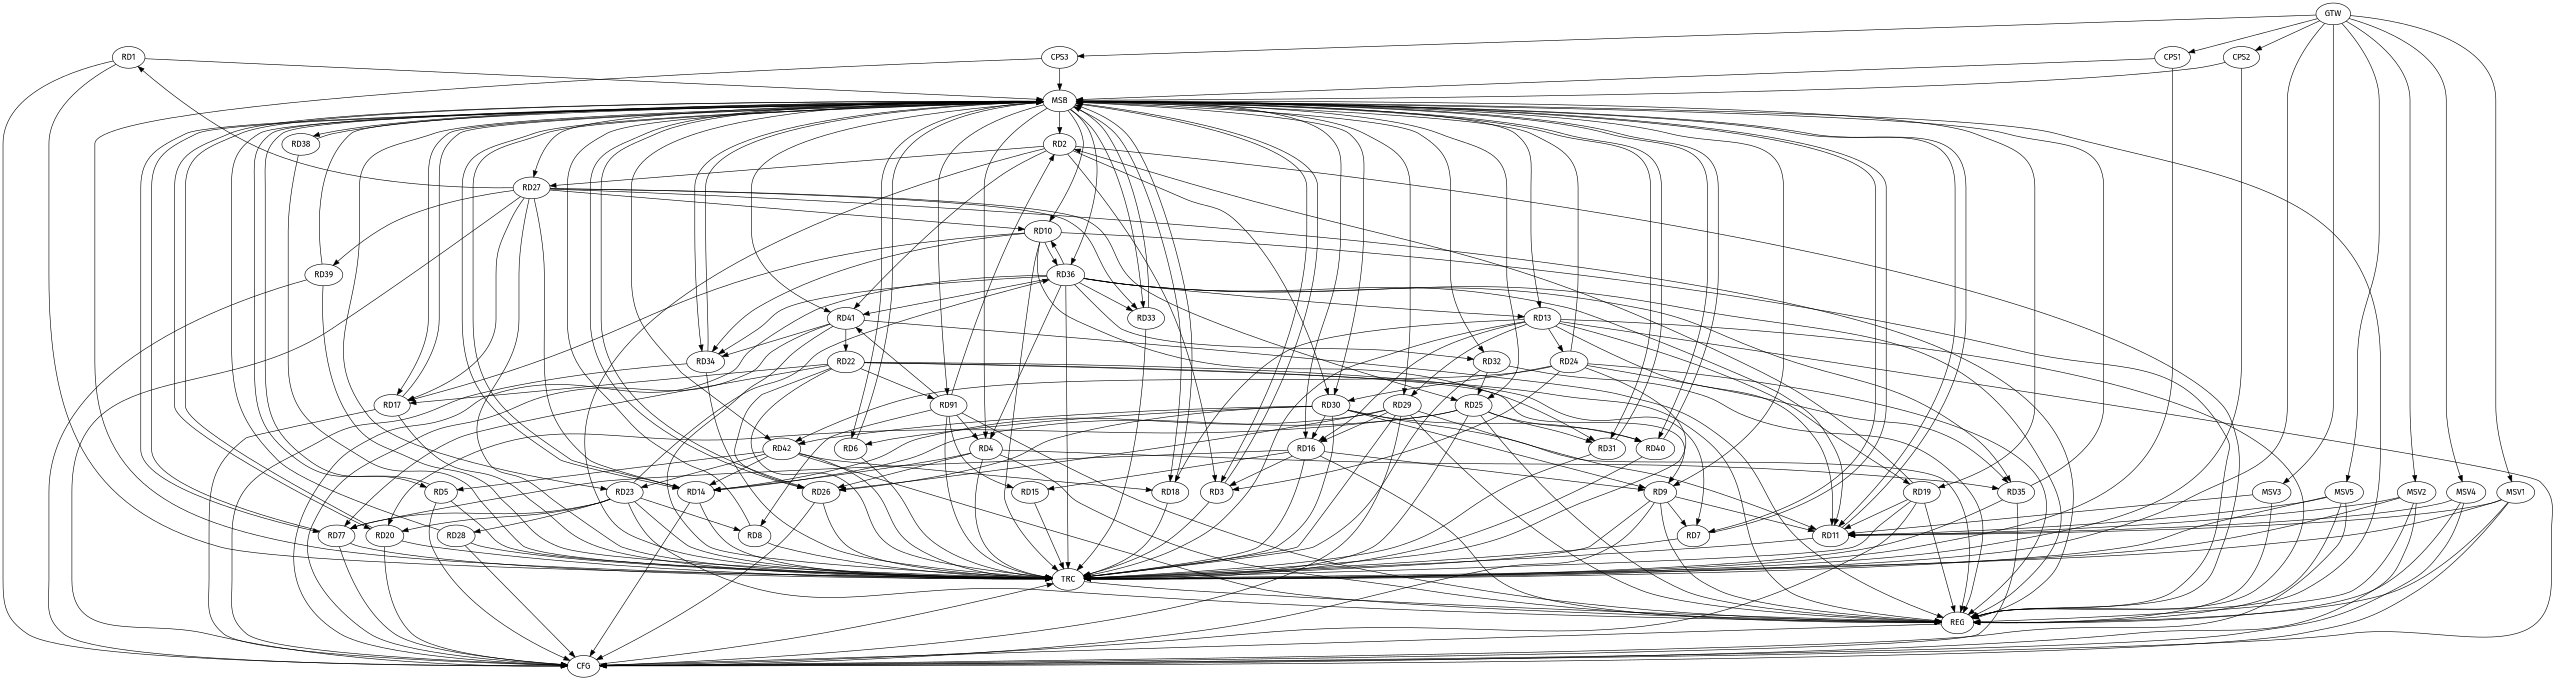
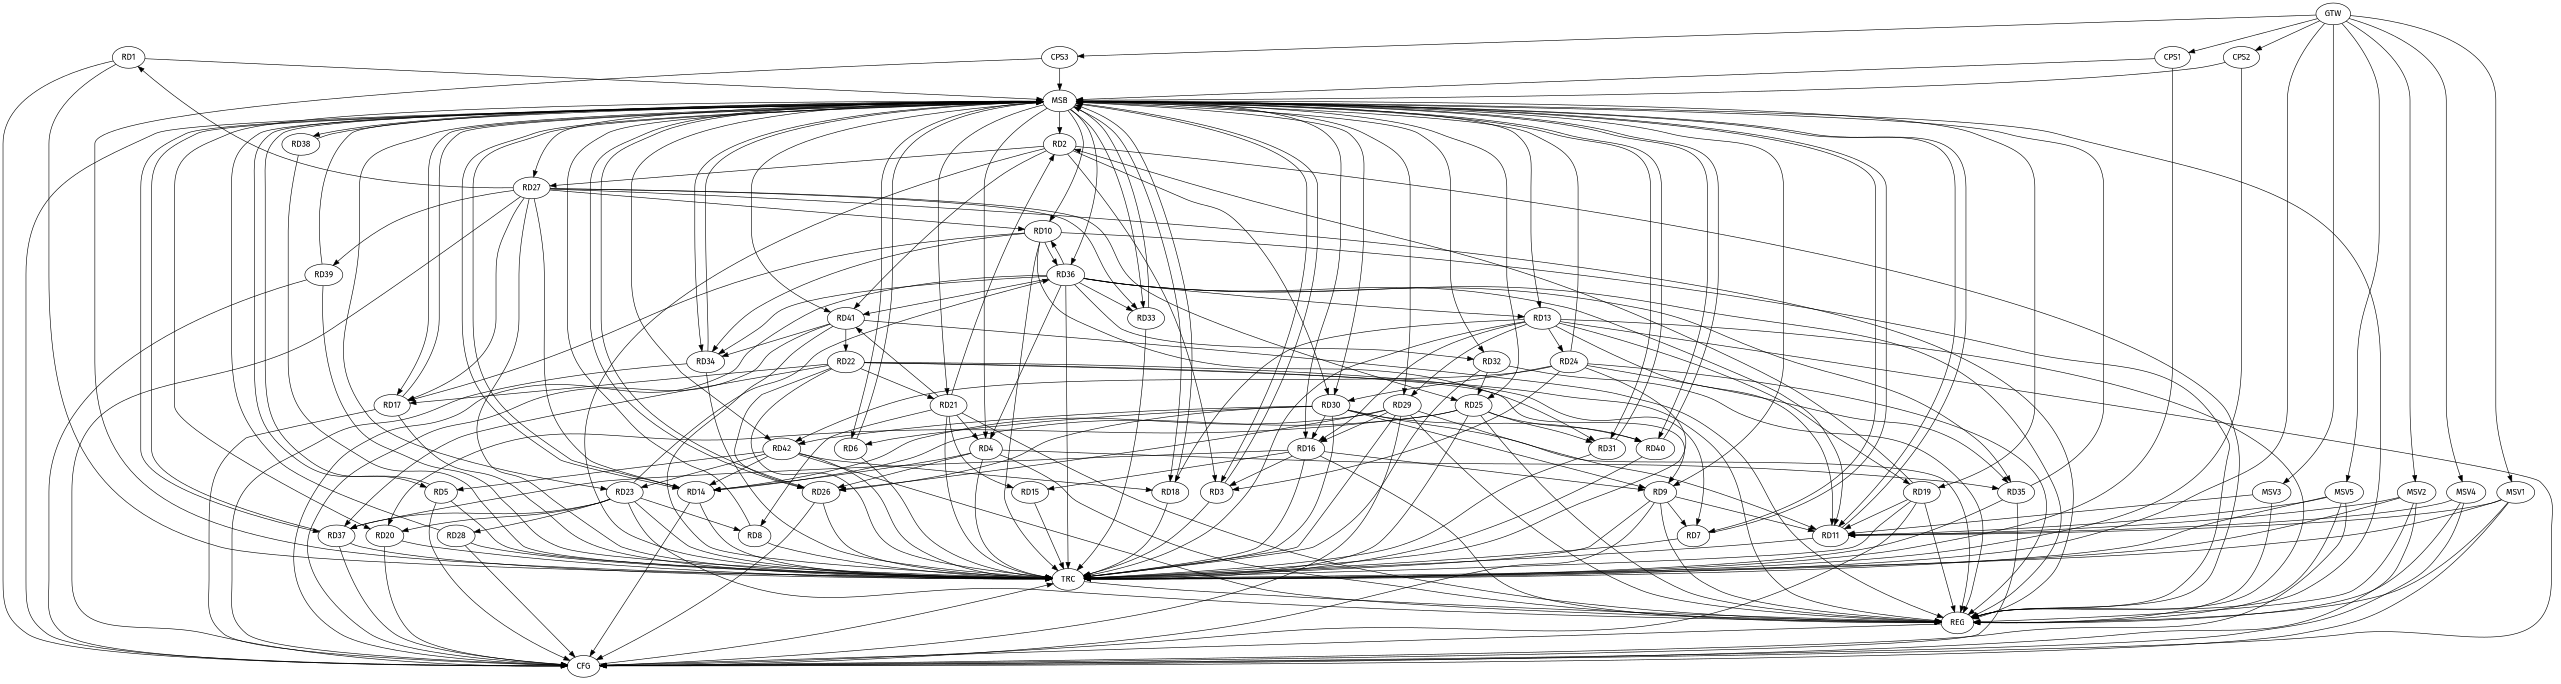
(213, 146) -> (62, 185)
(949, 405) -> (949, 405)
(337, 536) -> (337, 536)
